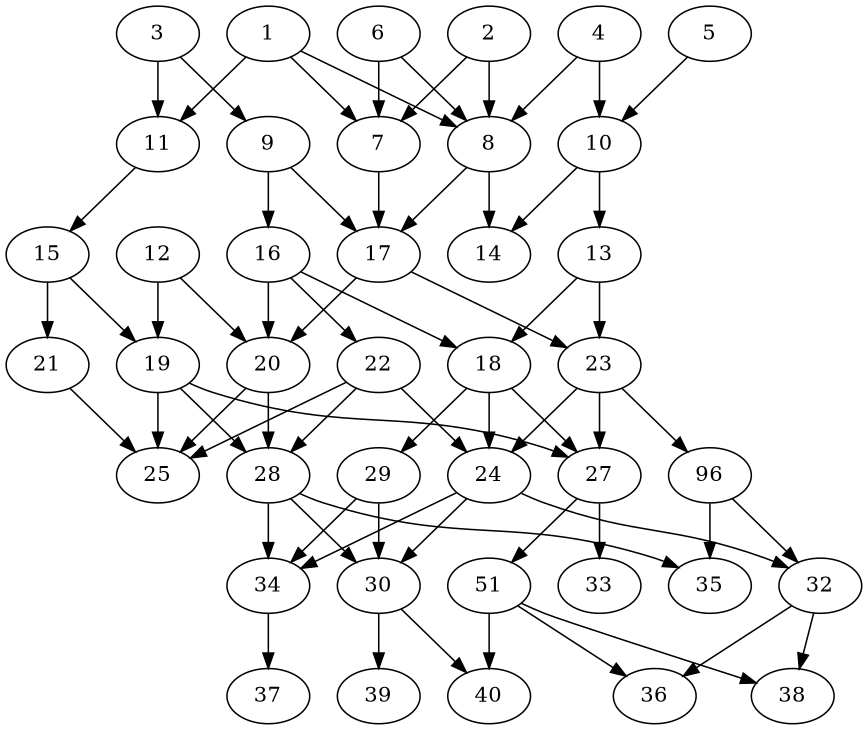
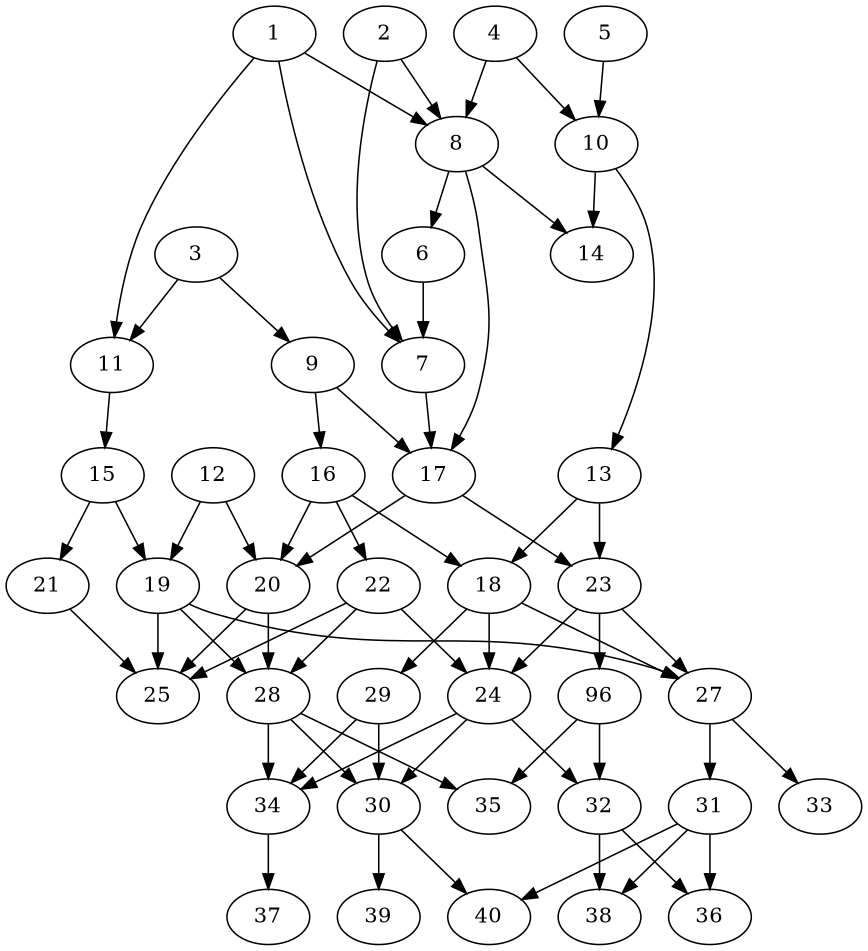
(427, 82) -> (442, 192)
(489, 586) -> (710, 807)
